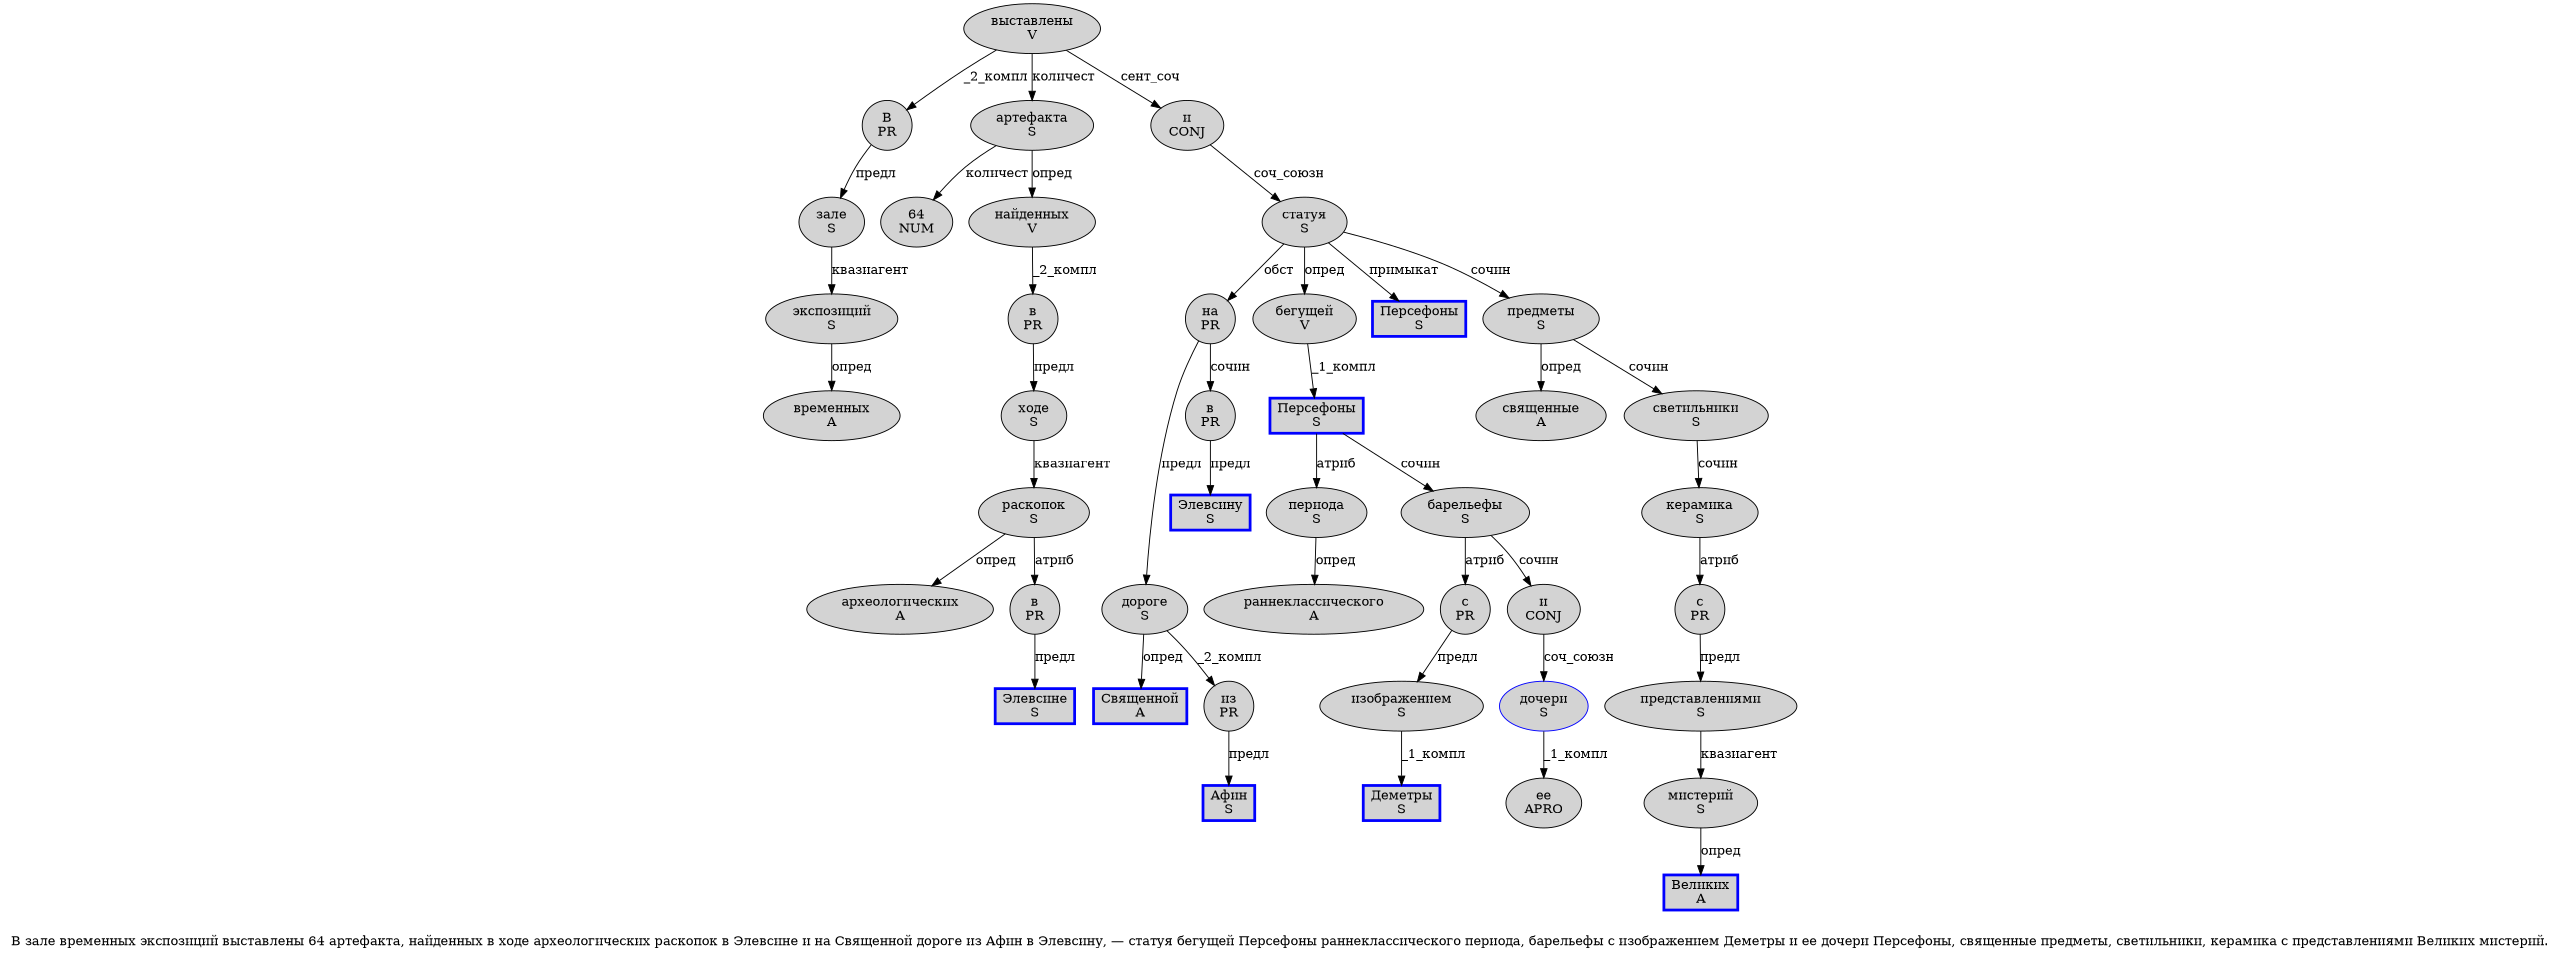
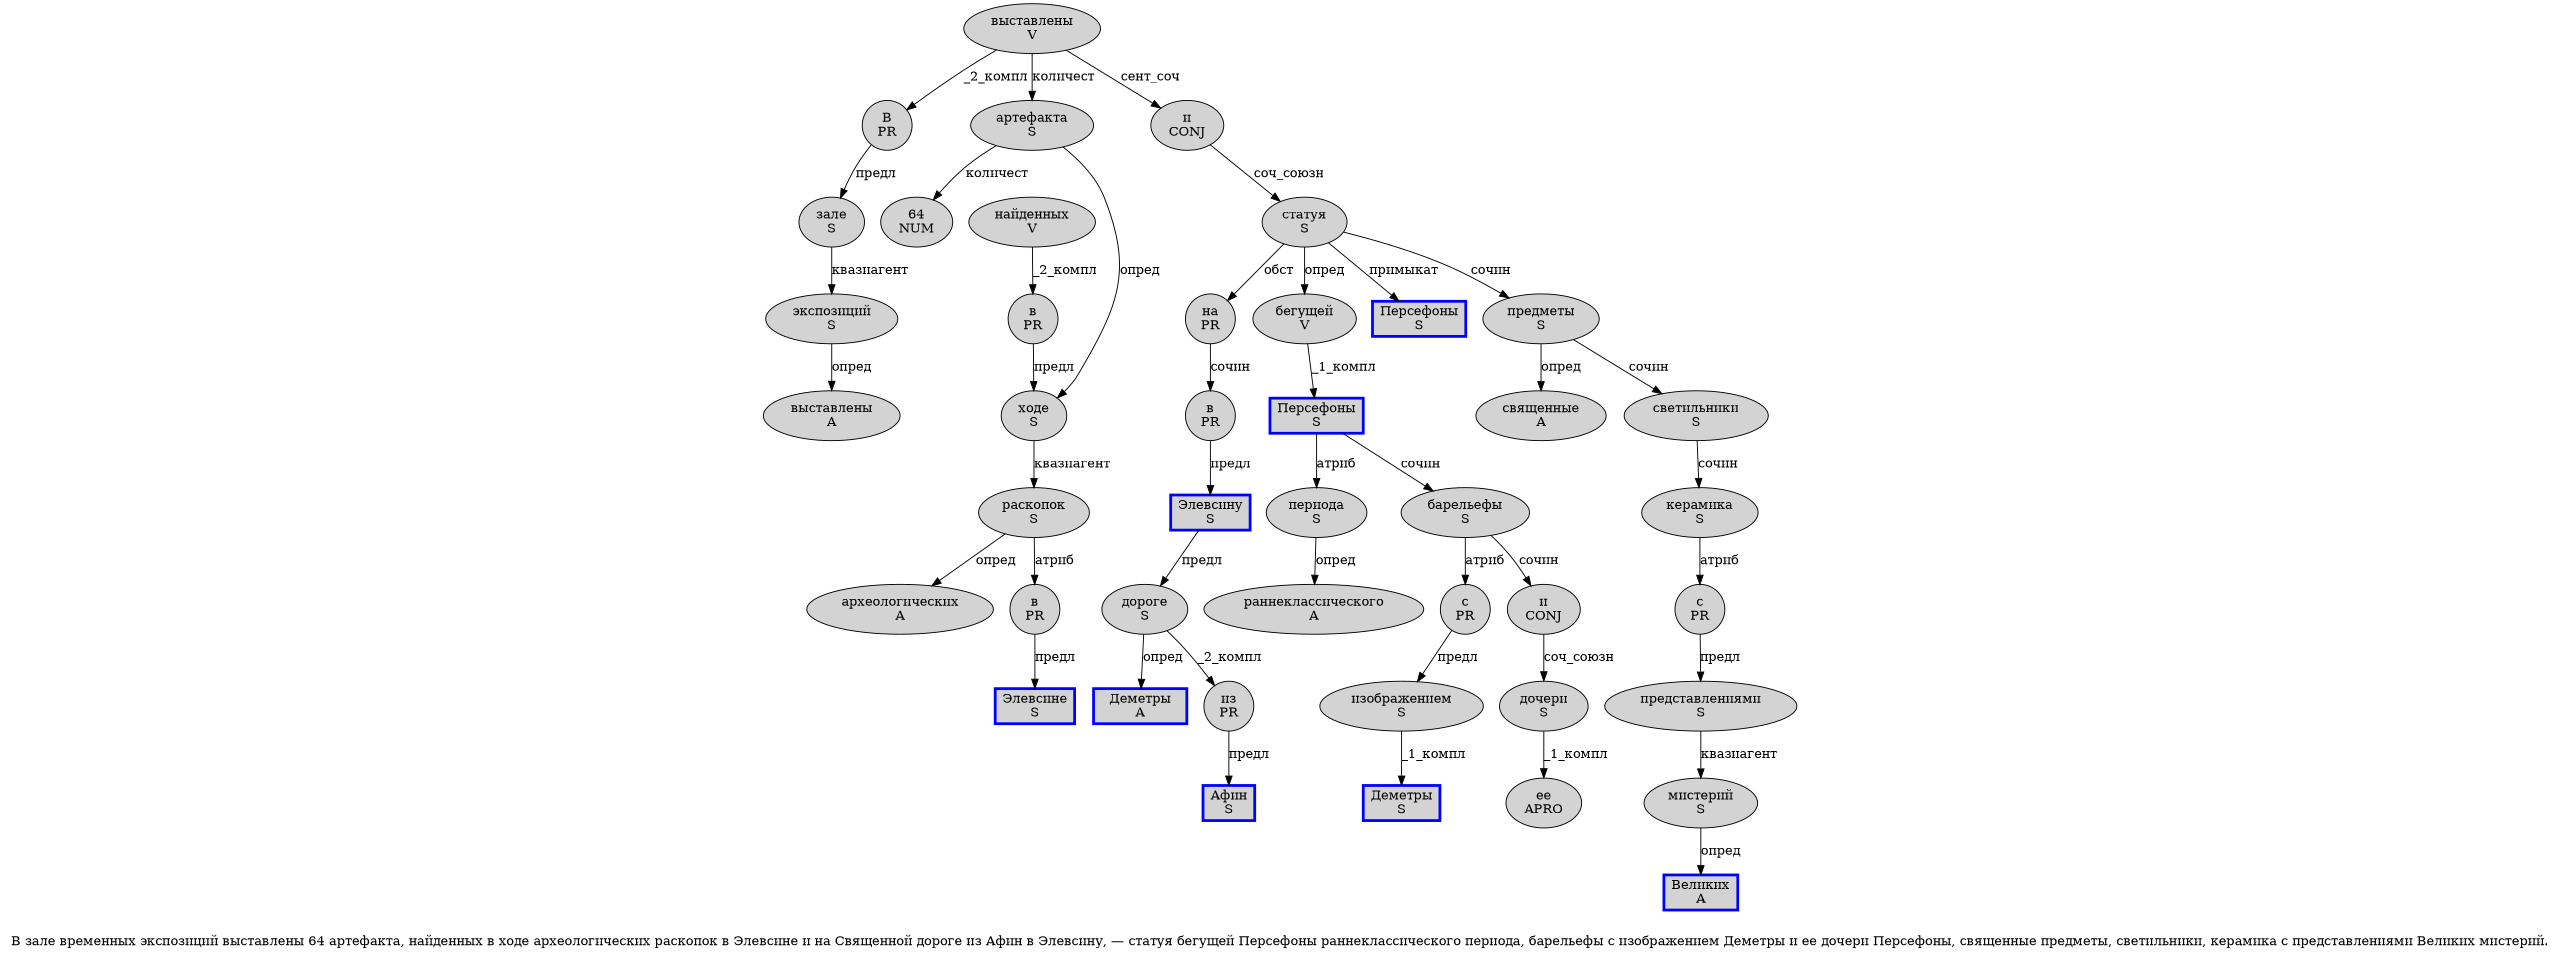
(1032, 169) -> (1119, 268)
(832, 416) -> (832, 416)
(1162, 455) -> (1182, 554)
(1140, 706) -> (1140, 706)
(1544, 706) -> (1544, 706)
